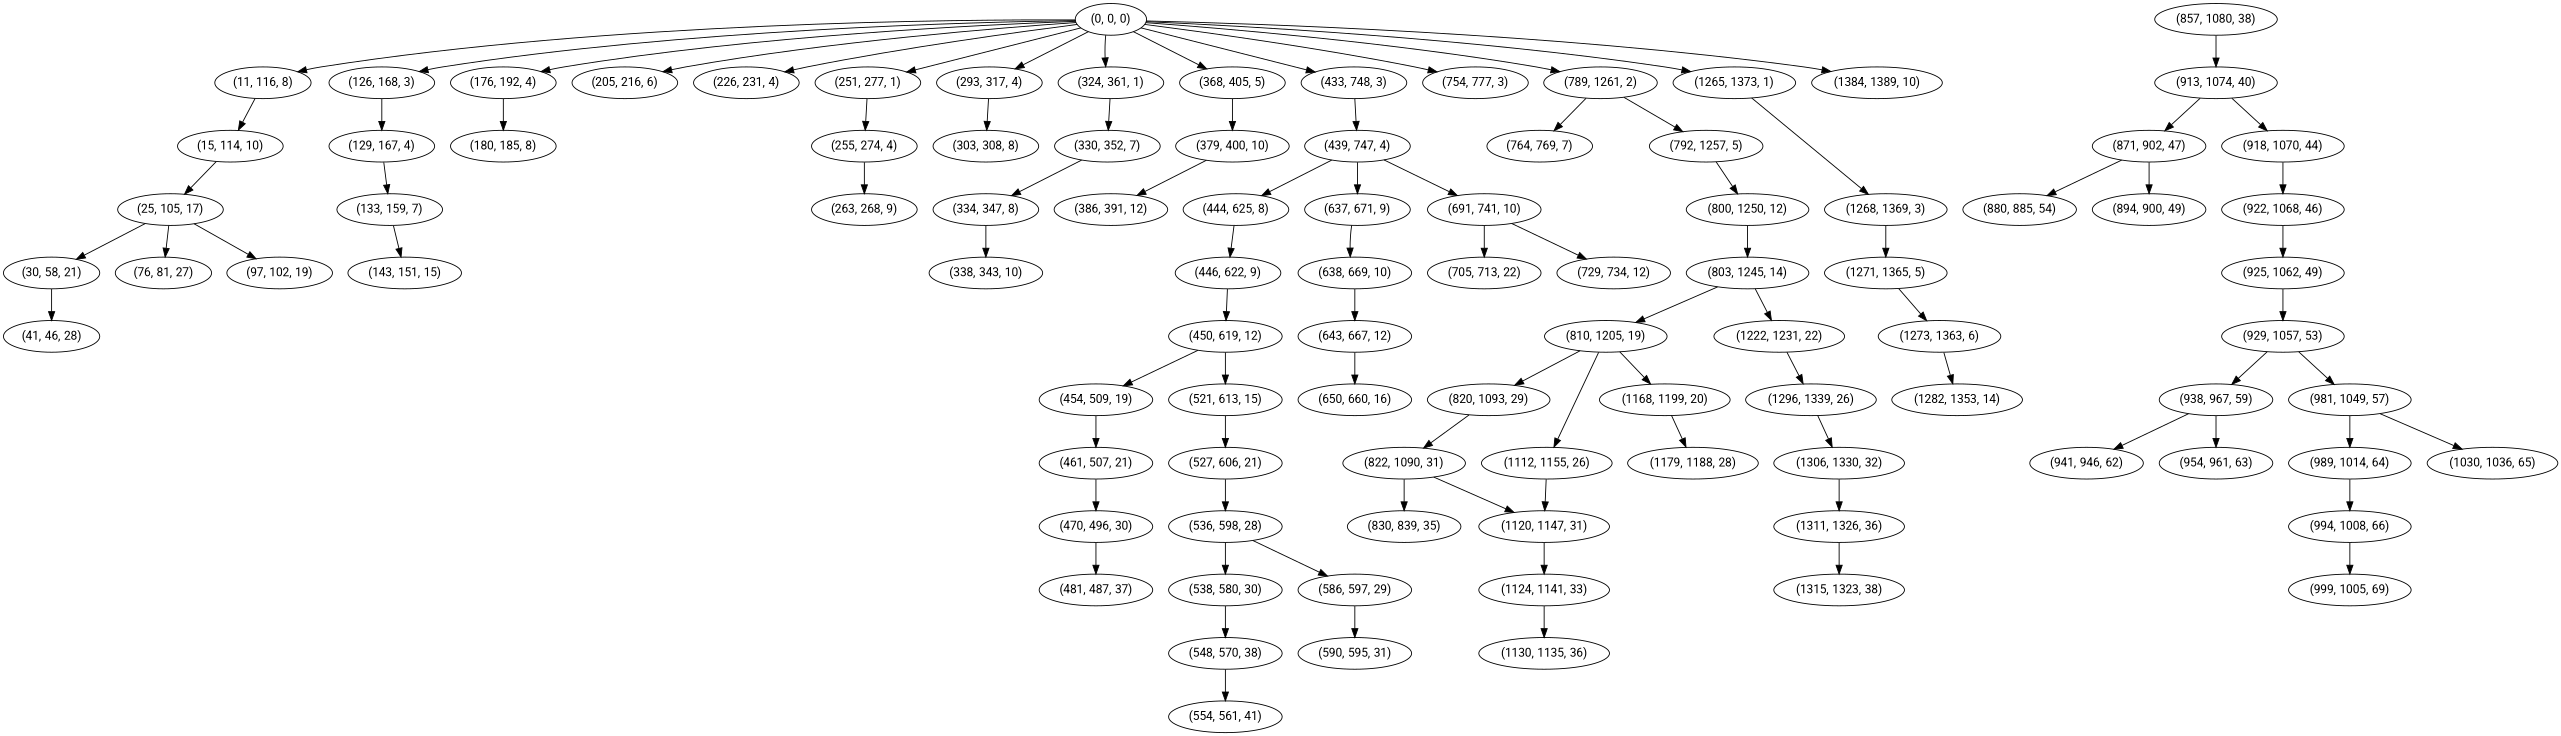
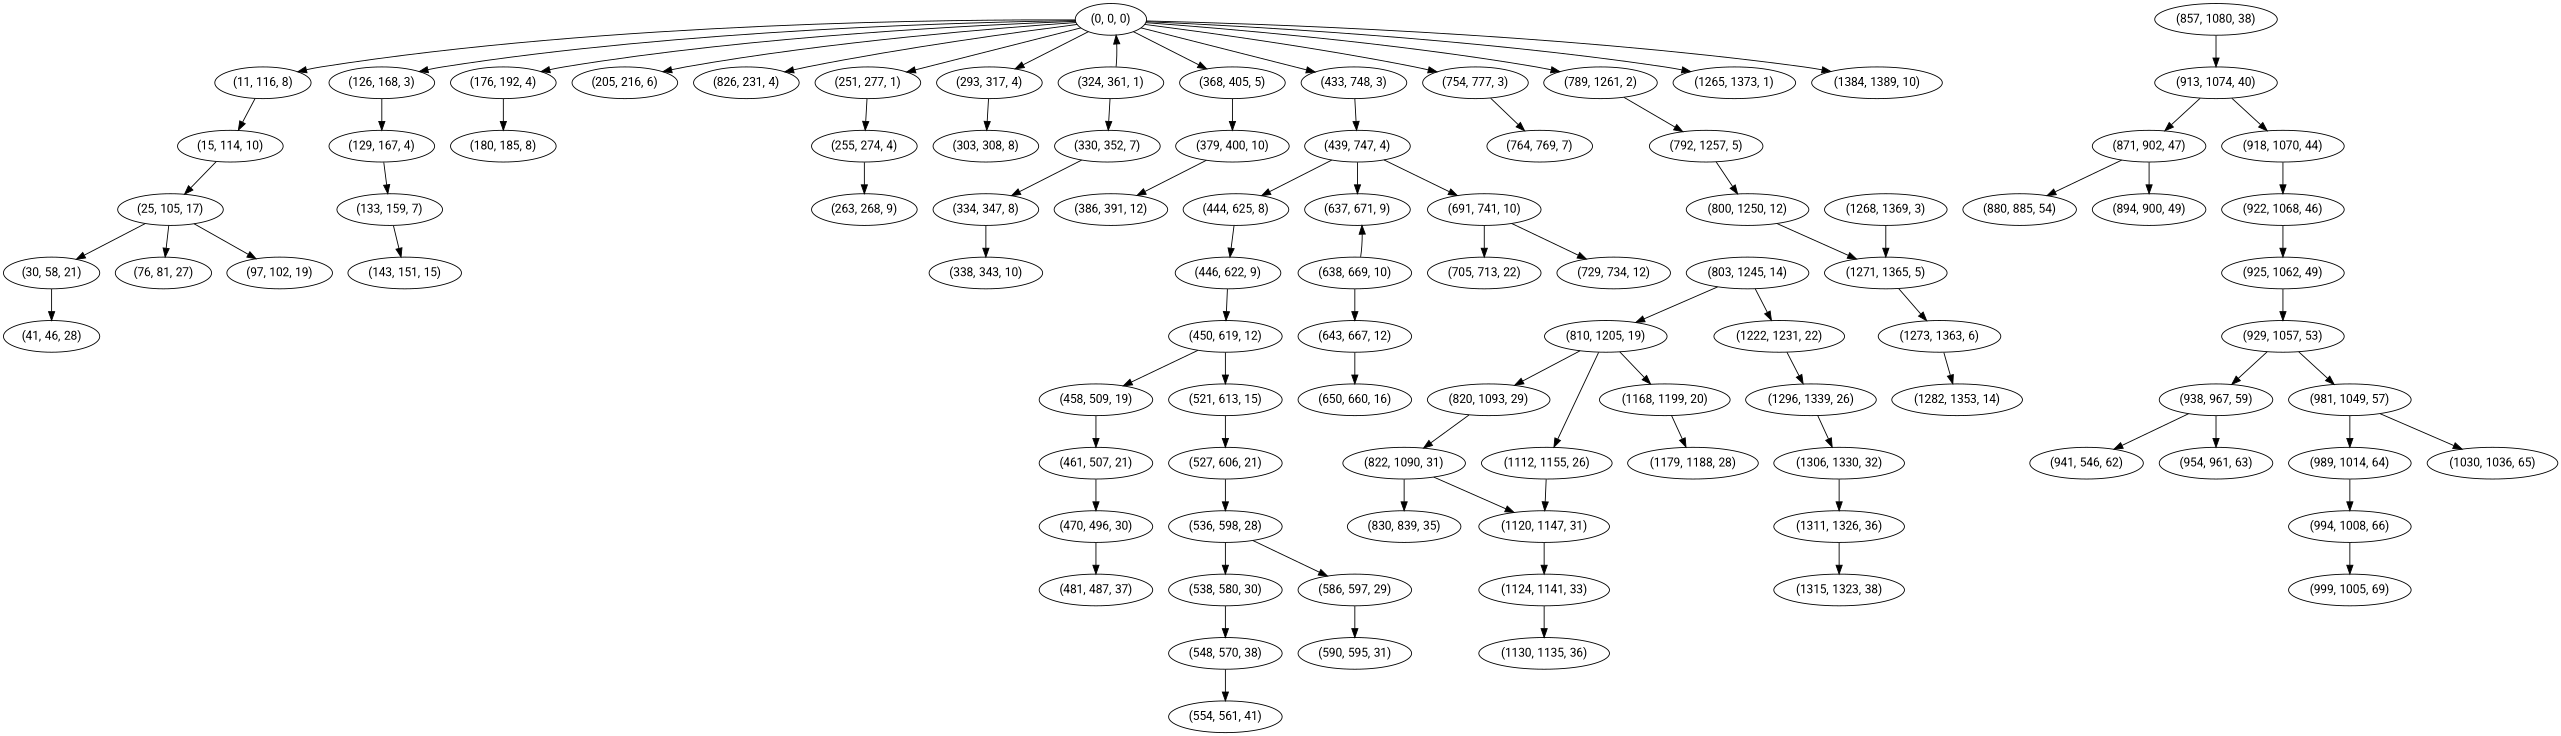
(1105, 46) -> (1117, 55)
(746, 83) -> (746, 83)
(1573, 111) -> (1504, 111)
(1807, 143) -> none
(1350, 237) -> (1362, 246)
(1748, 237) -> (1813, 239)
(1096, 400) -> (1096, 400)
(2087, 463) -> (2087, 463)
